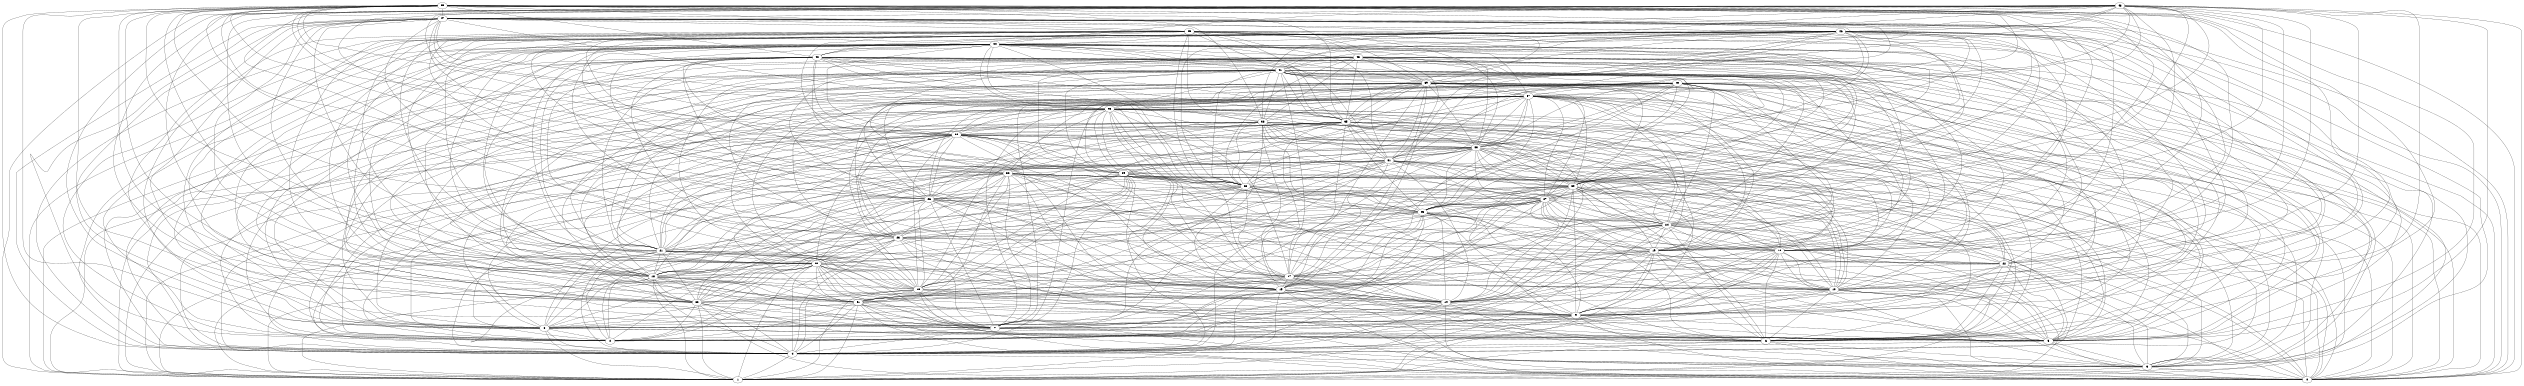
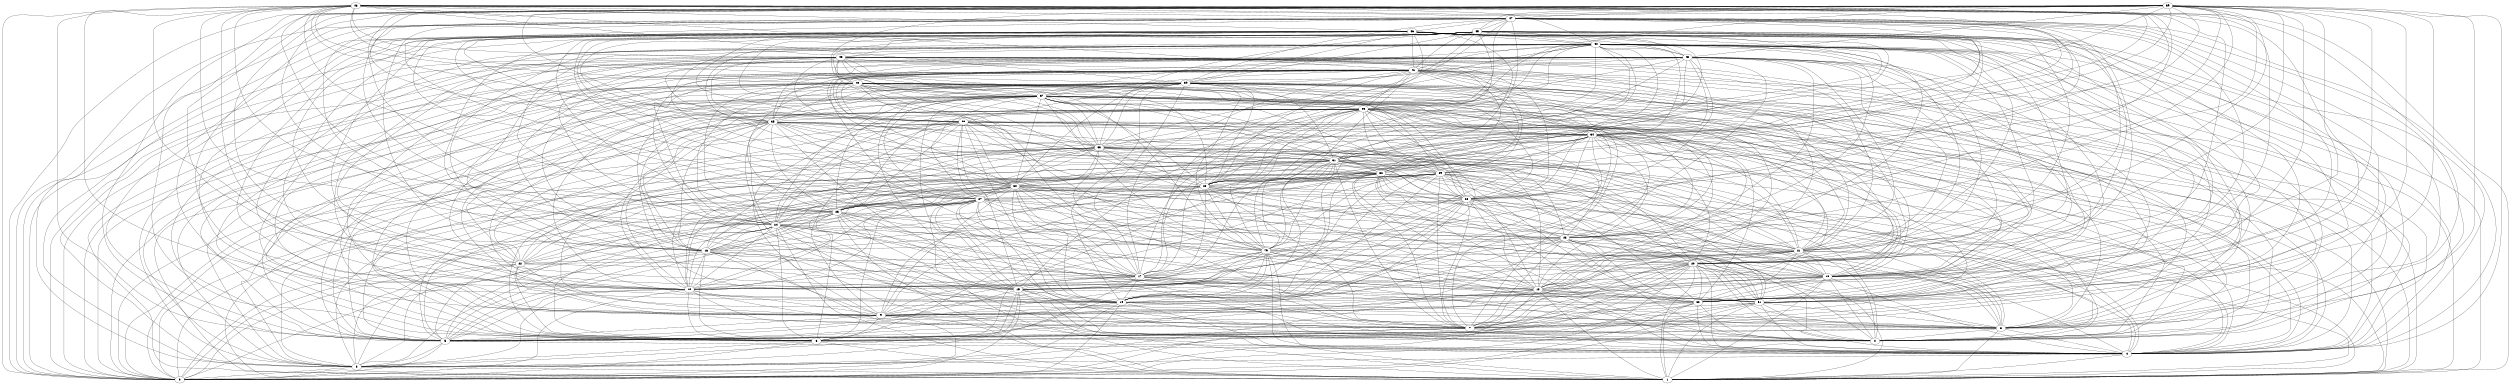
(1390, 248) -> none
(1654, 251) -> (1266, 251)
(1217, 313) -> none
